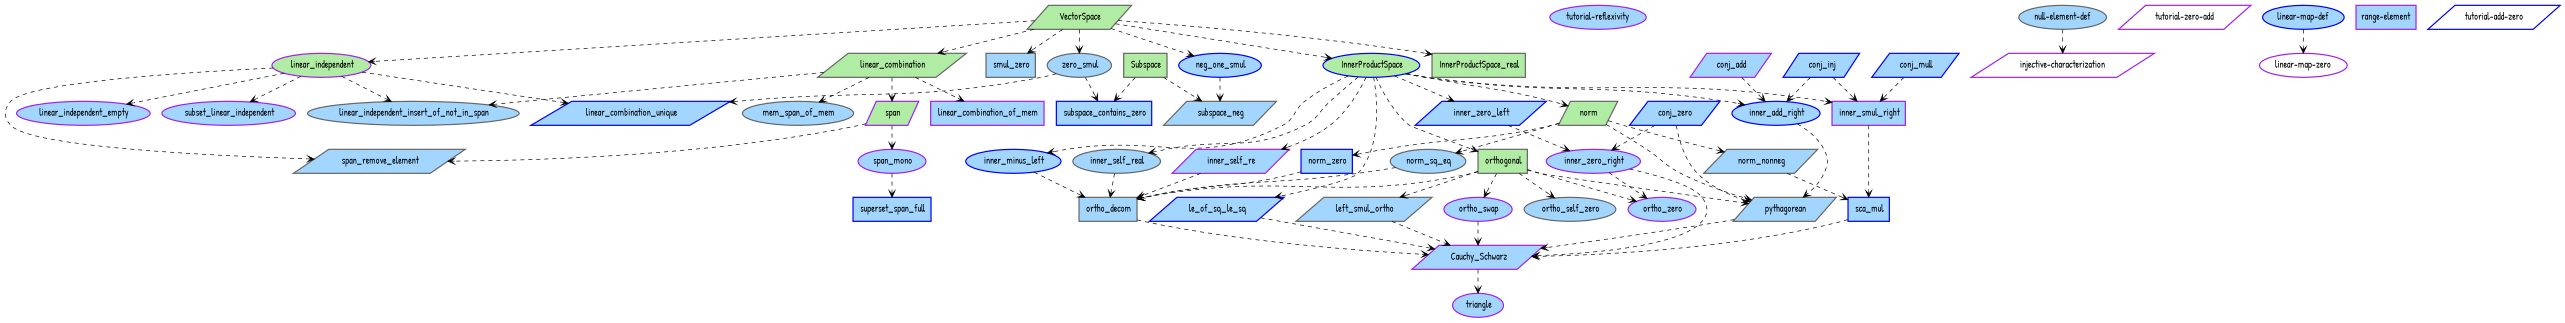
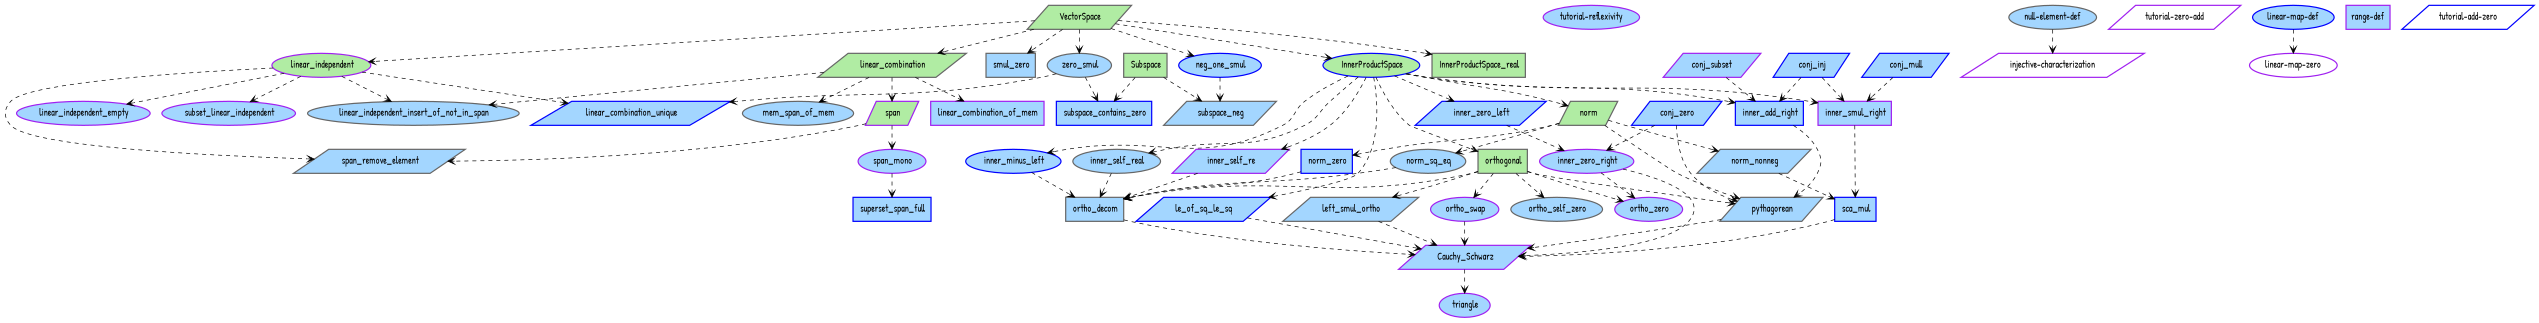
(2386, 17) -> (2368, 17)
(1731, 65) -> (1712, 65)
(1776, 113) -> (1769, 113)
